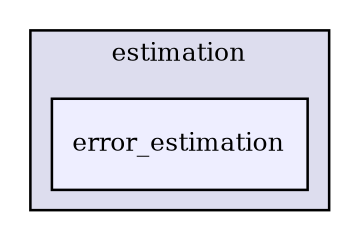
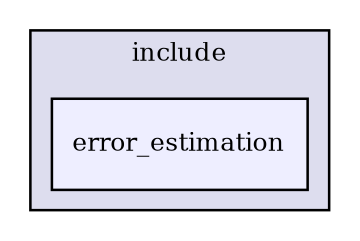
(180, 54) -> (180, 54)
